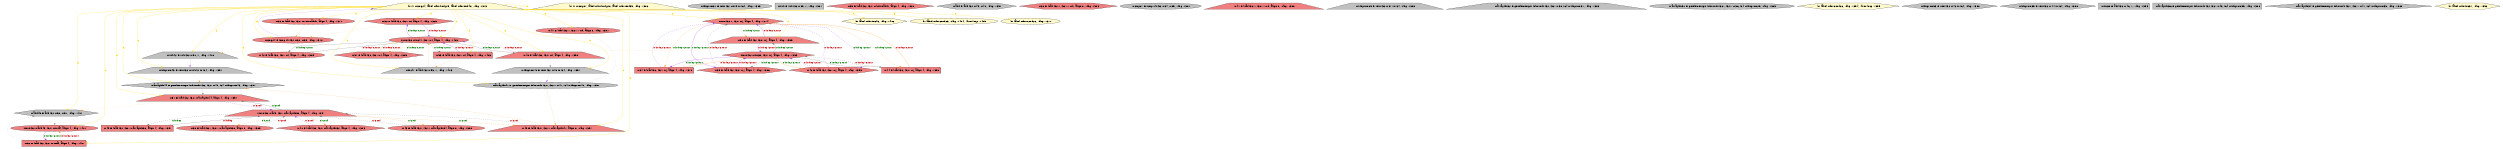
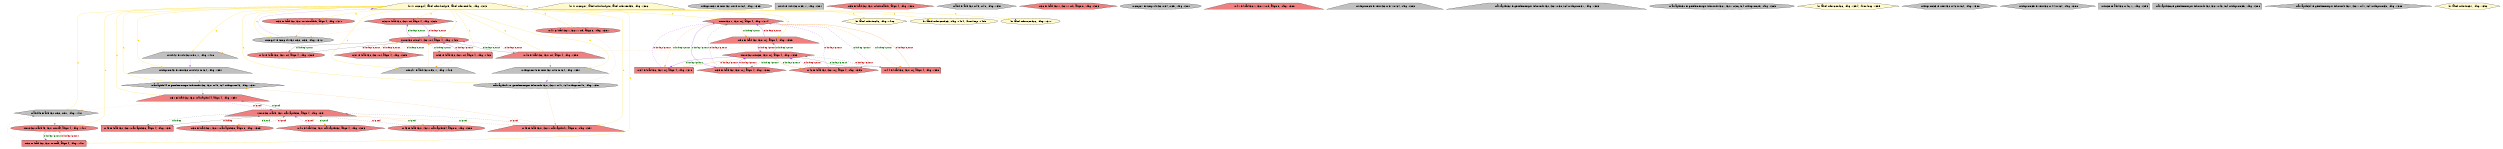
(293, 40) -> (293, 40)
